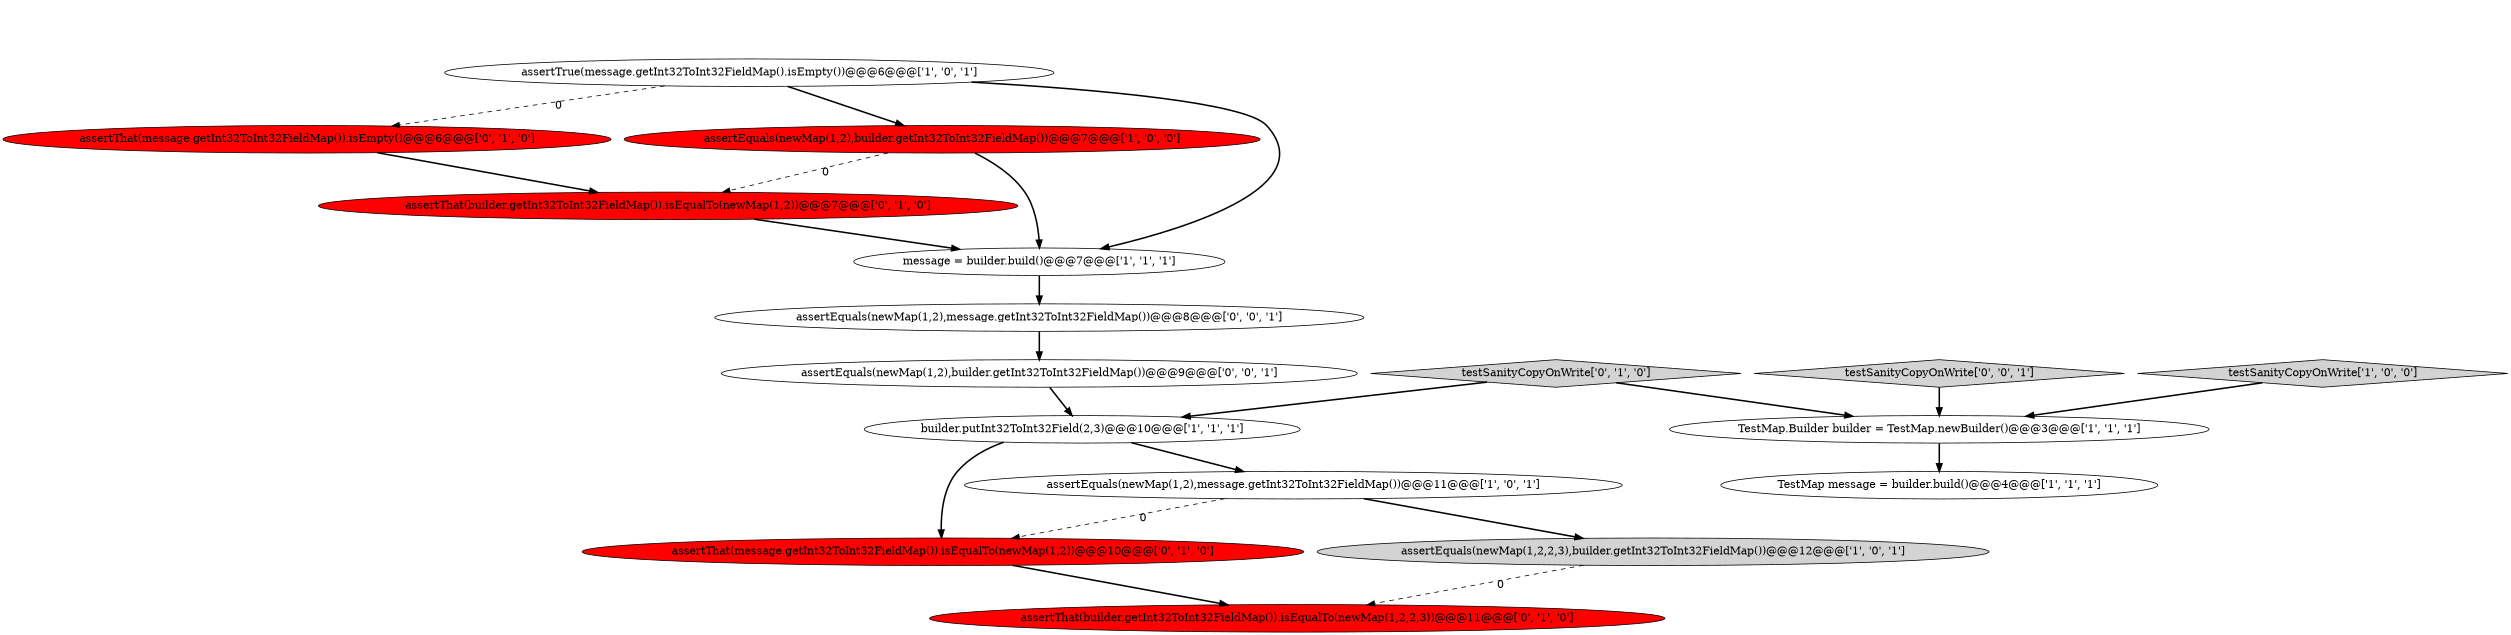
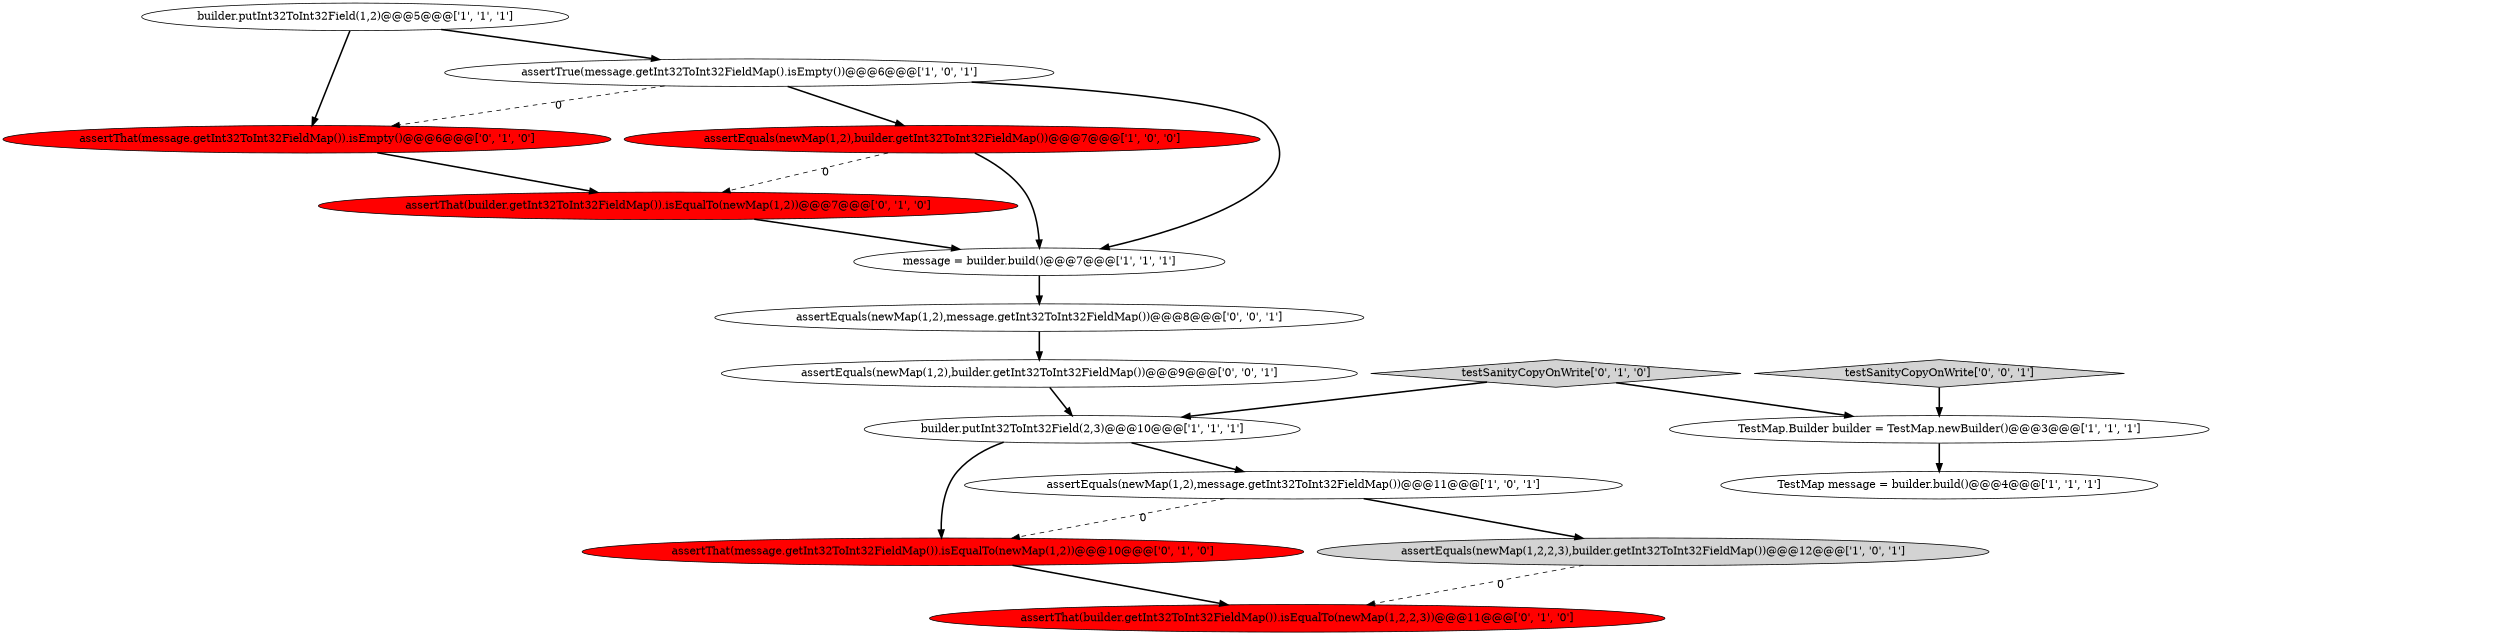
none -> (355, 17)
(2323, 373) -> none
